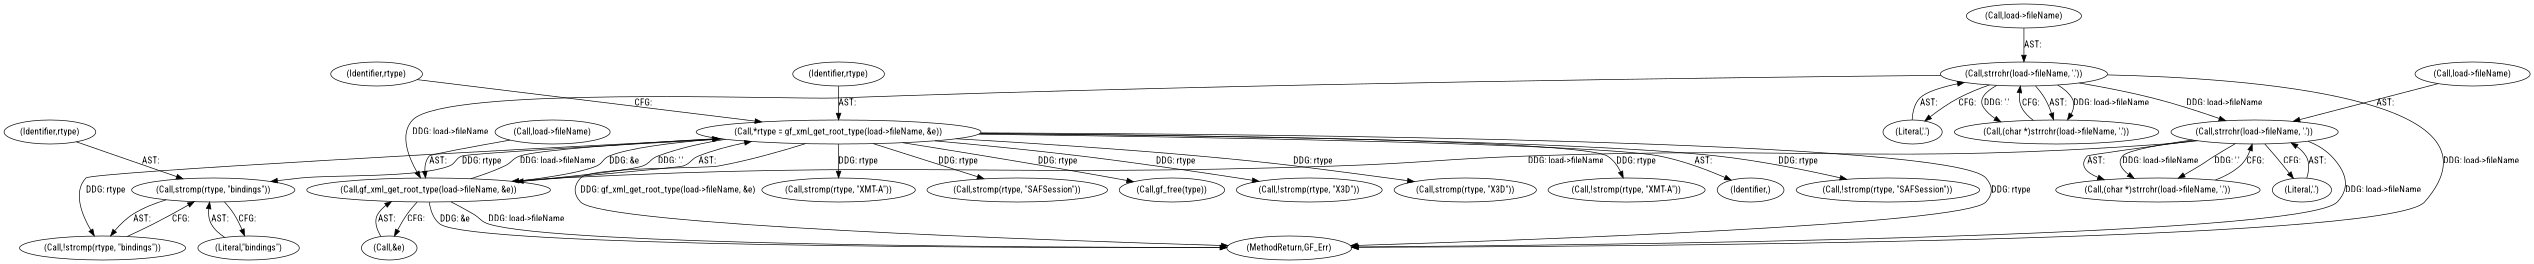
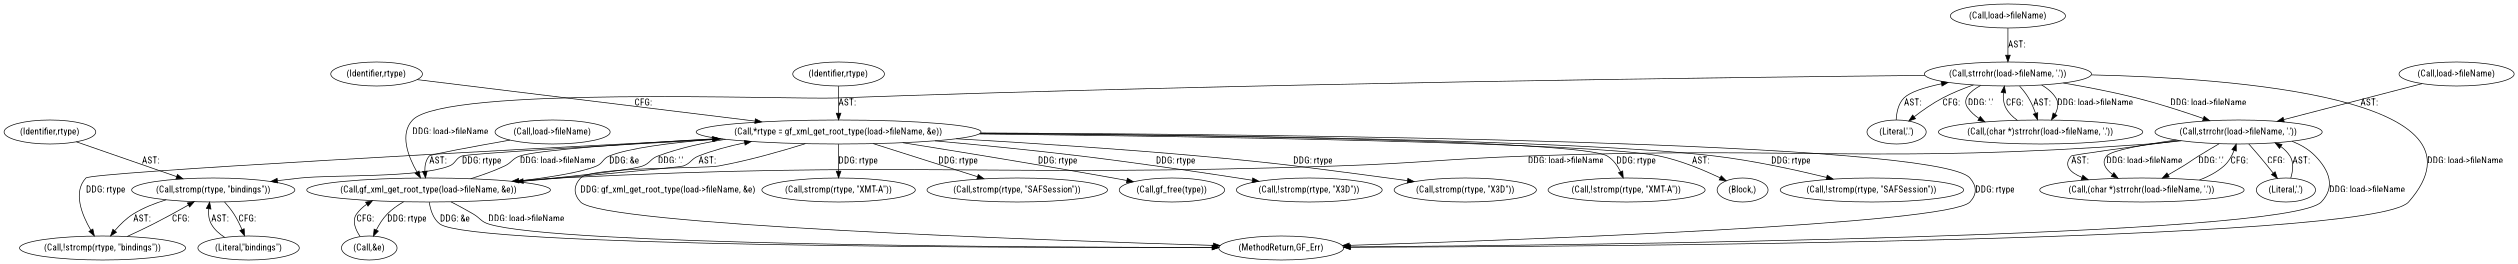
(1751, 190) -> (1743, 190)
(388, 219) -> (367, 219)
(417, 219) -> (407, 219)
